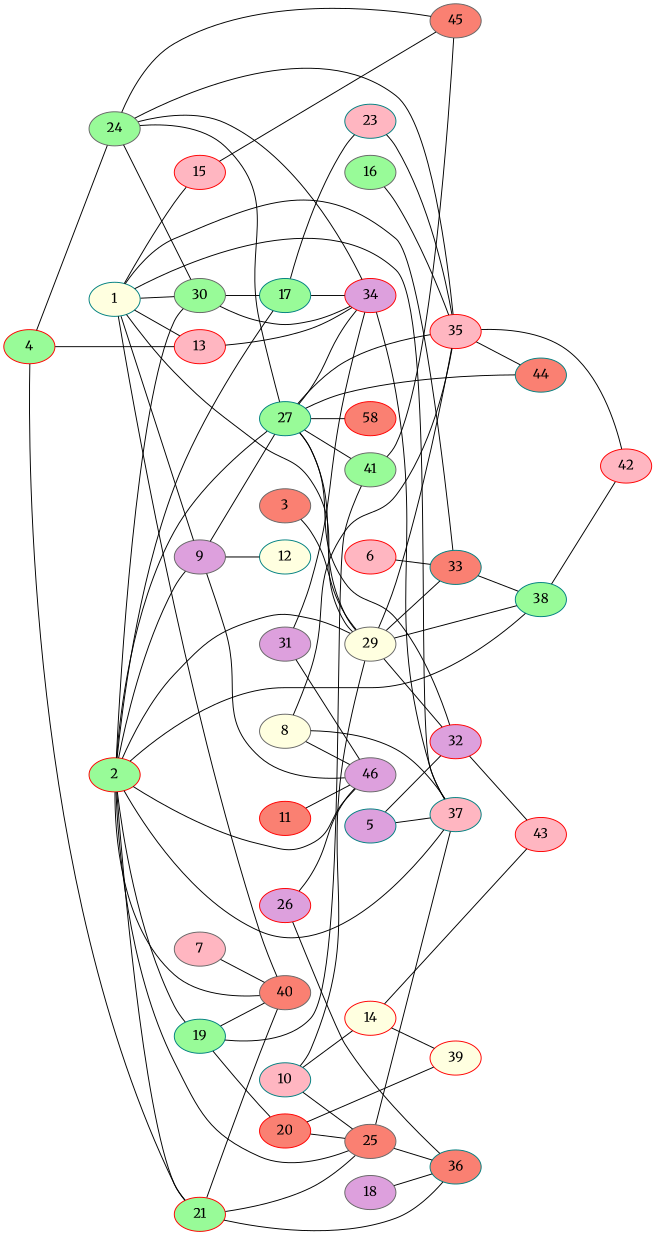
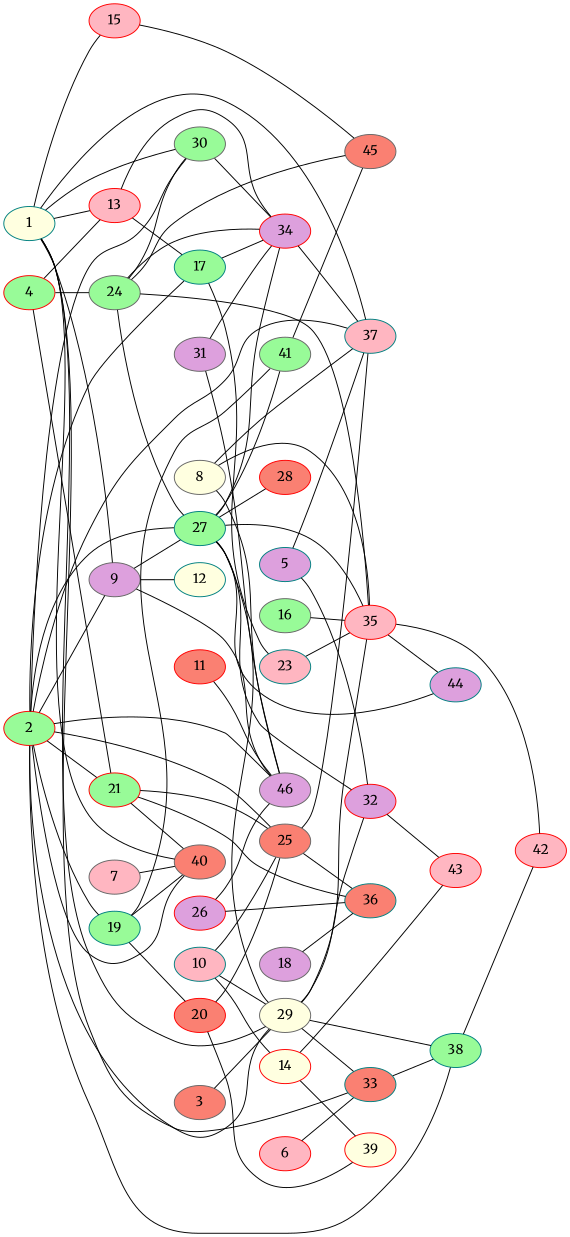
(243, 296) -> (157, 236)
(541, 375) -> (456, 685)
(370, 419) -> (285, 477)
